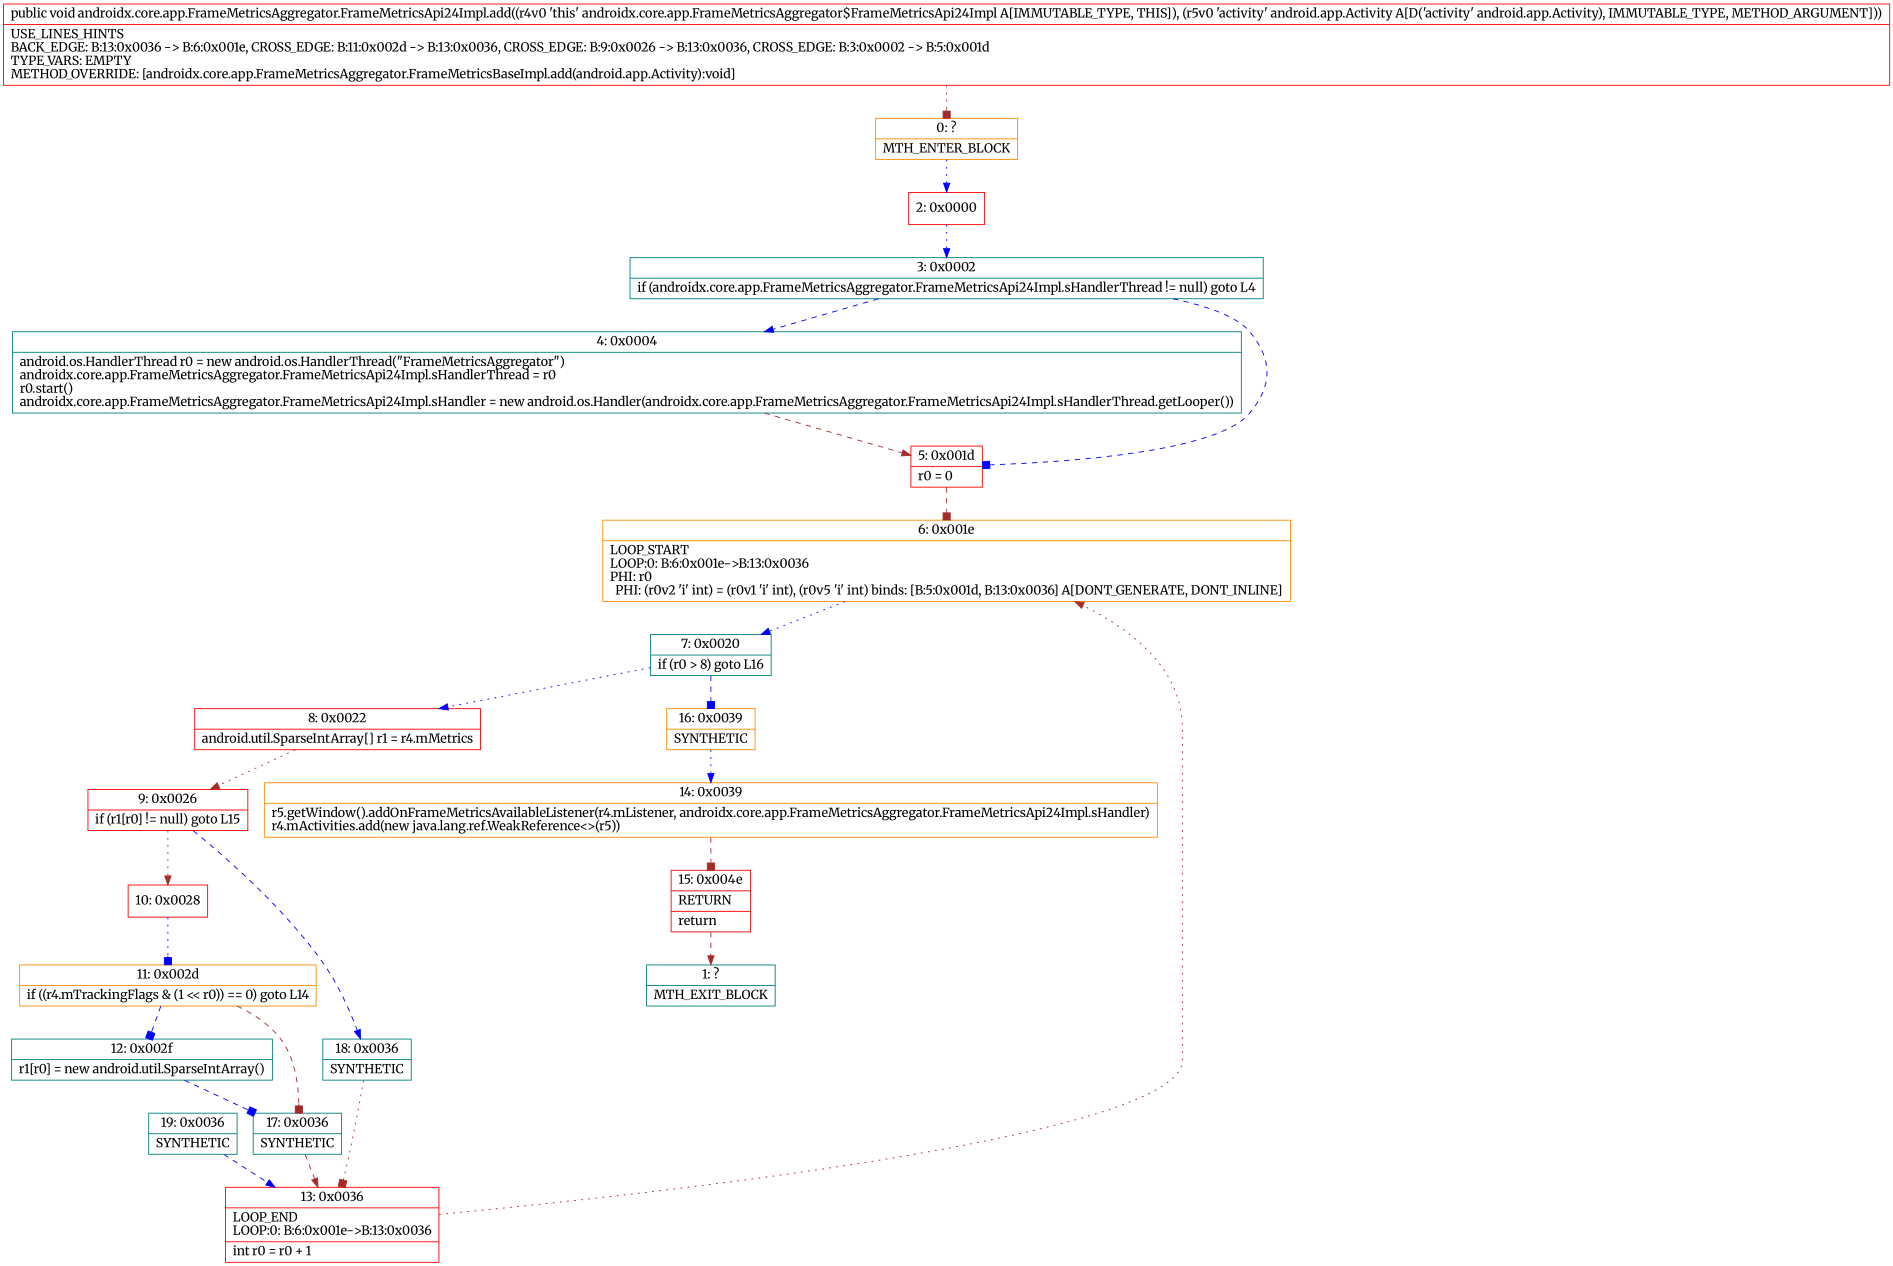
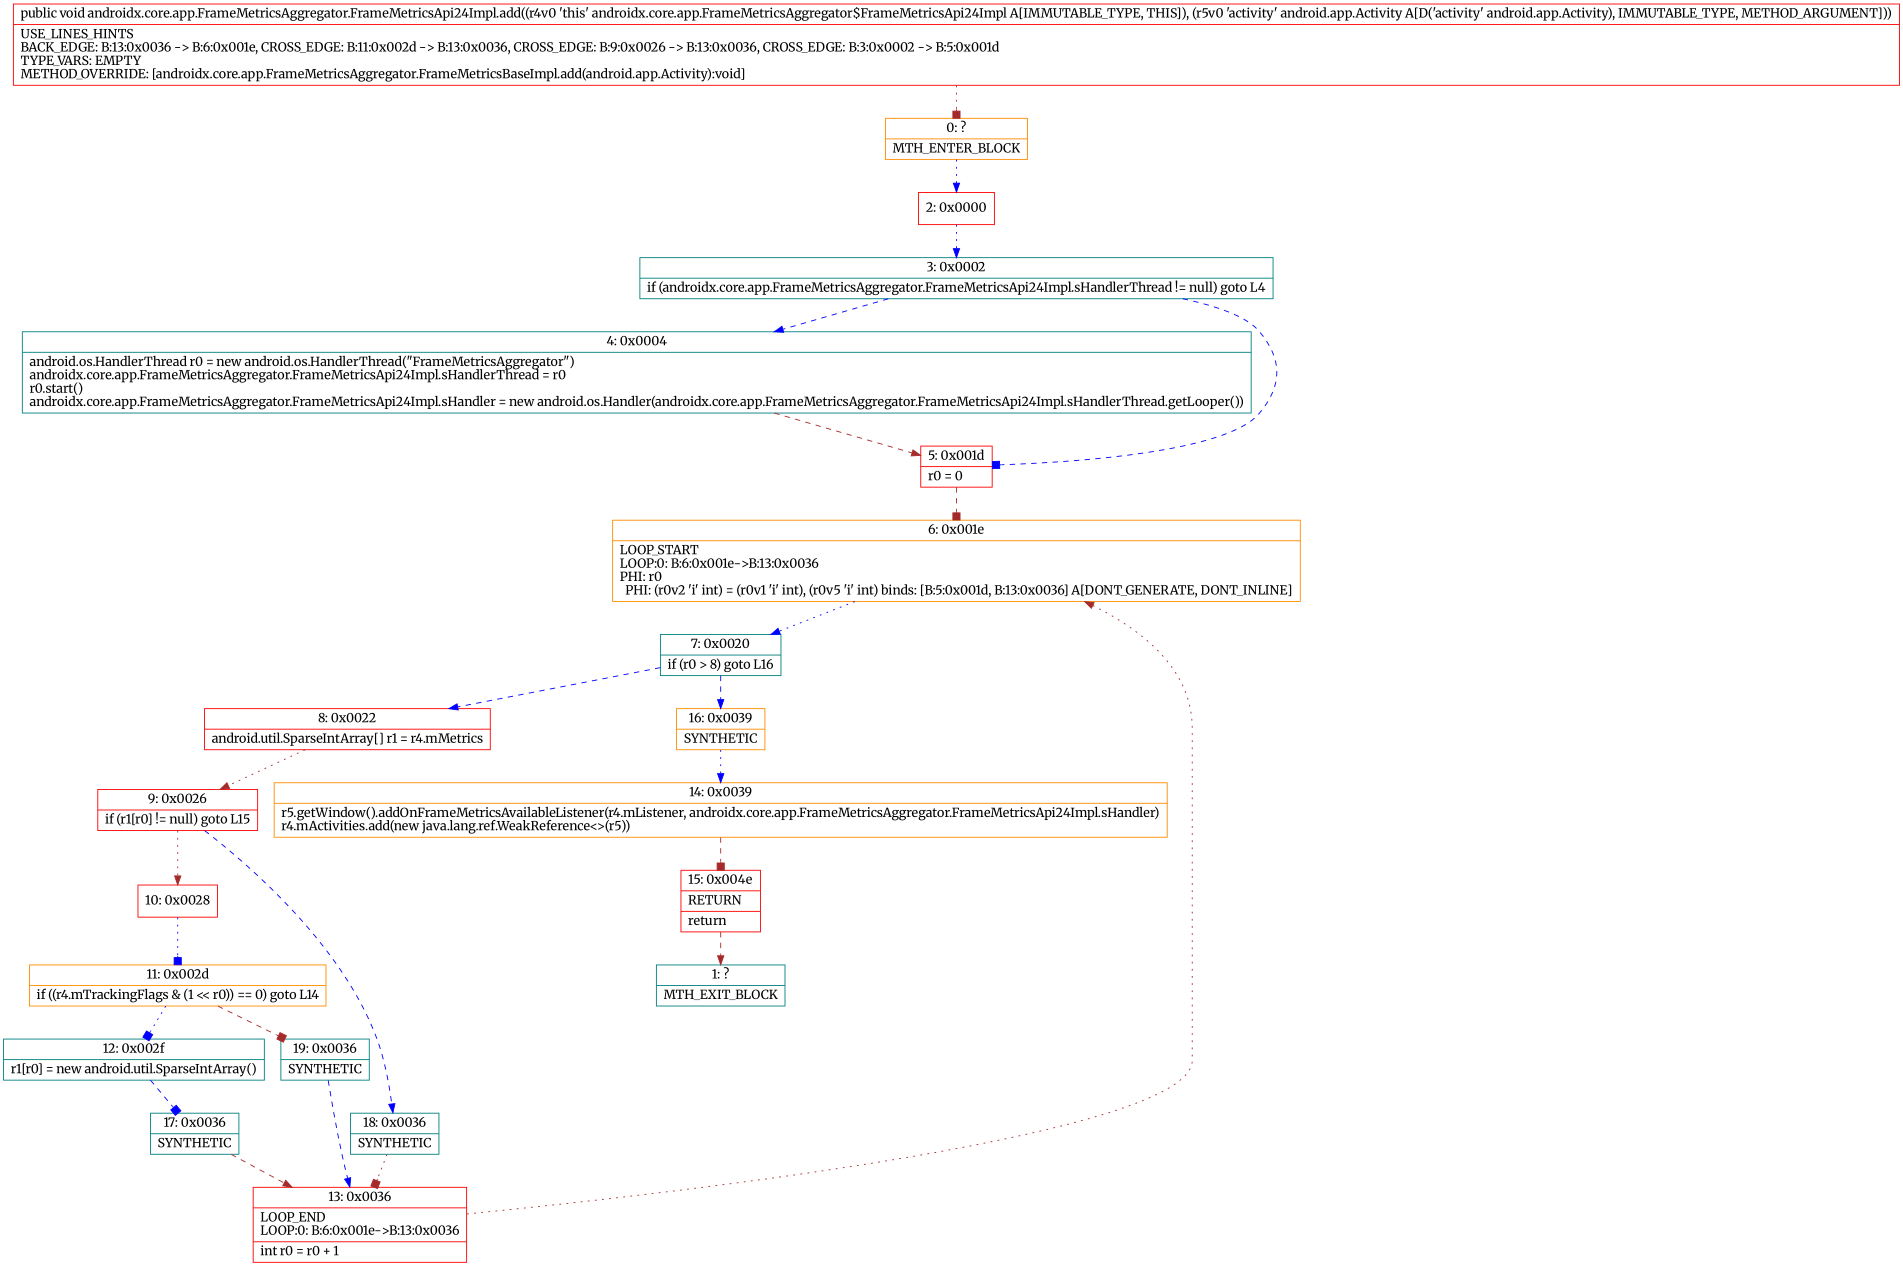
(549, 687) -> (559, 687)
(711, 688) -> (721, 688)
(156, 1018) -> (158, 1019)
(284, 1045) -> (247, 1021)
